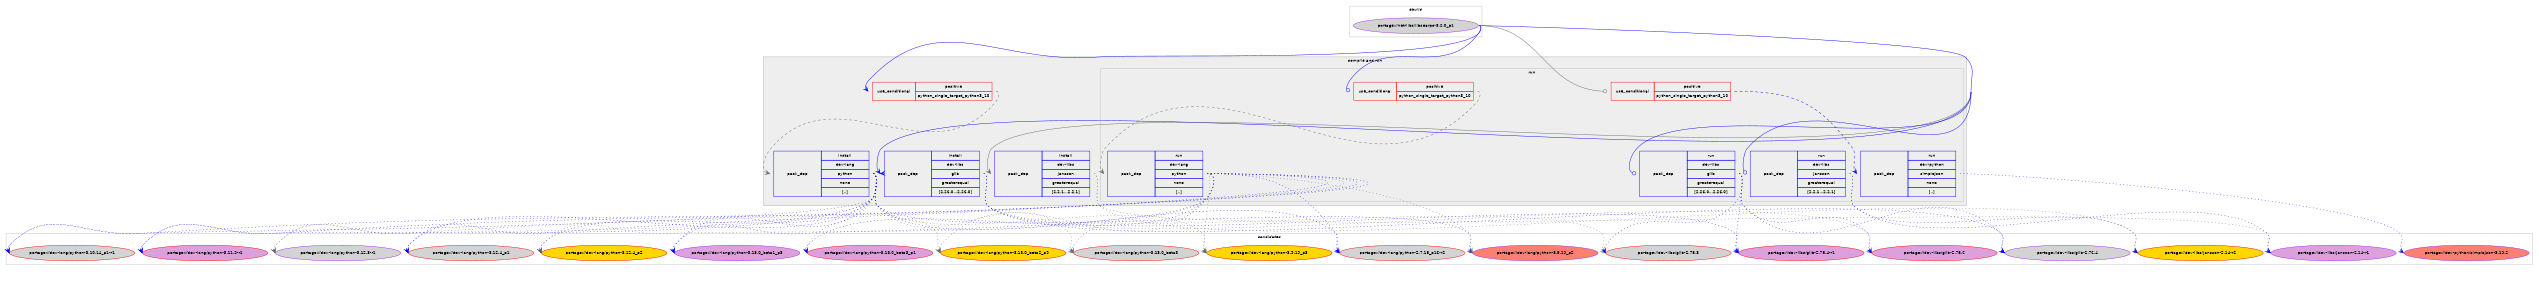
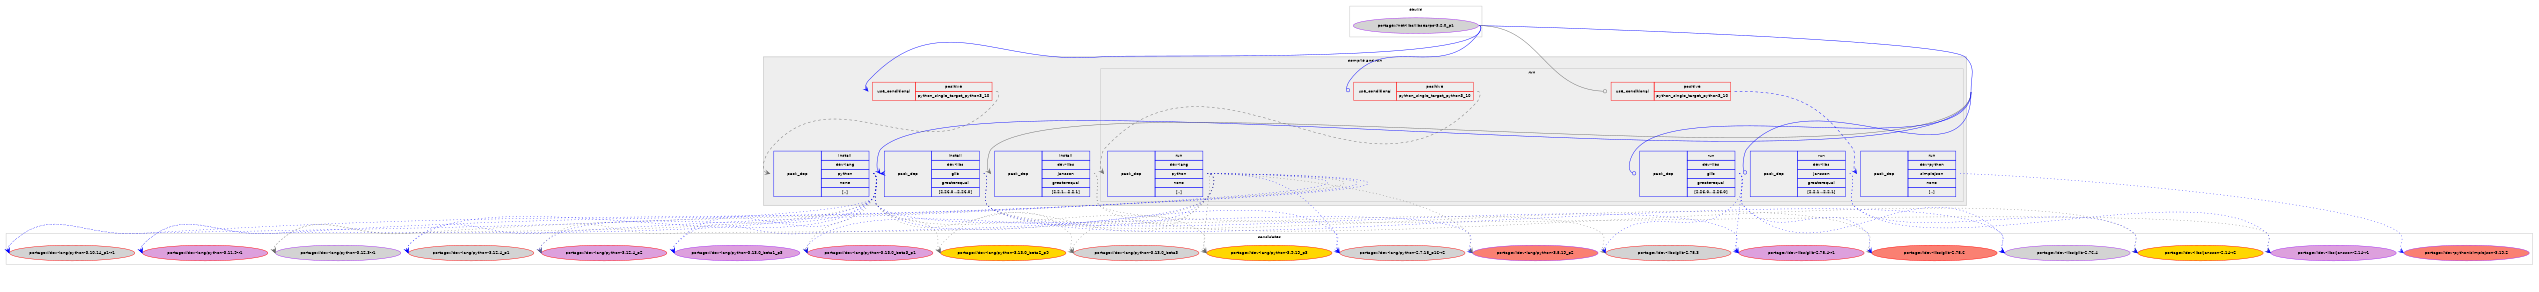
(604, 253) -> (604, 253)
(1935, 253) -> (1935, 253)
